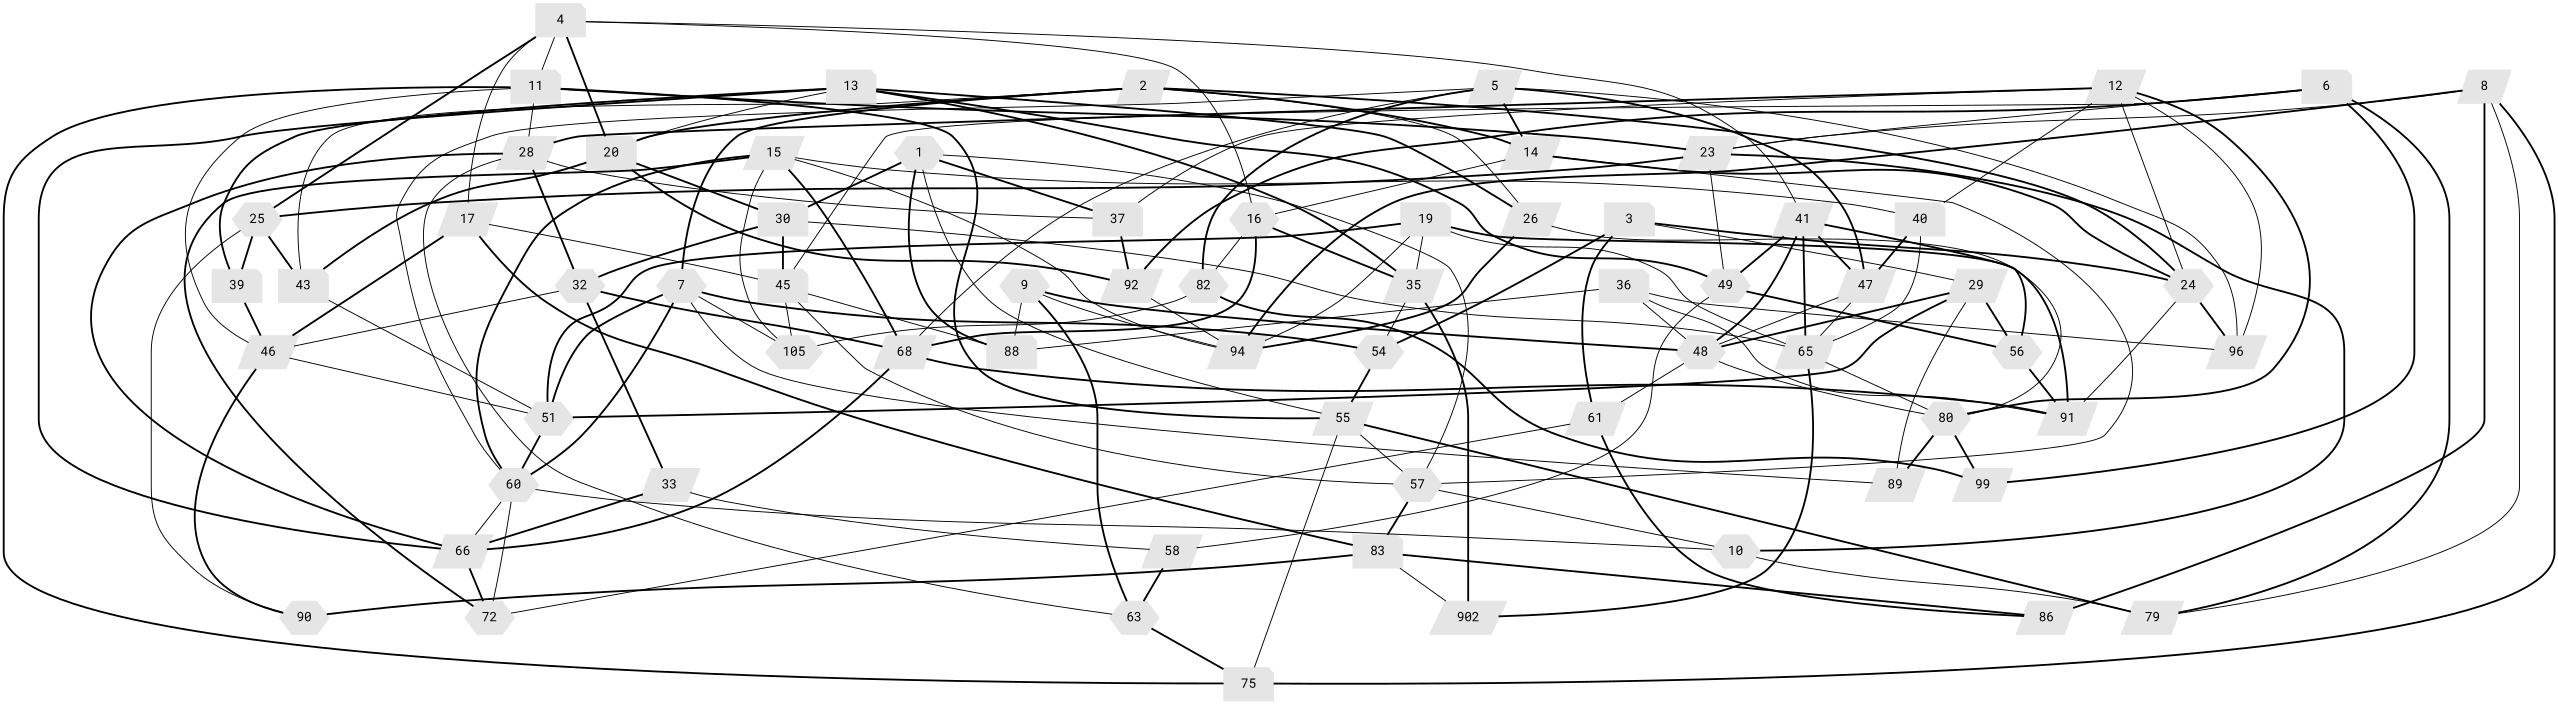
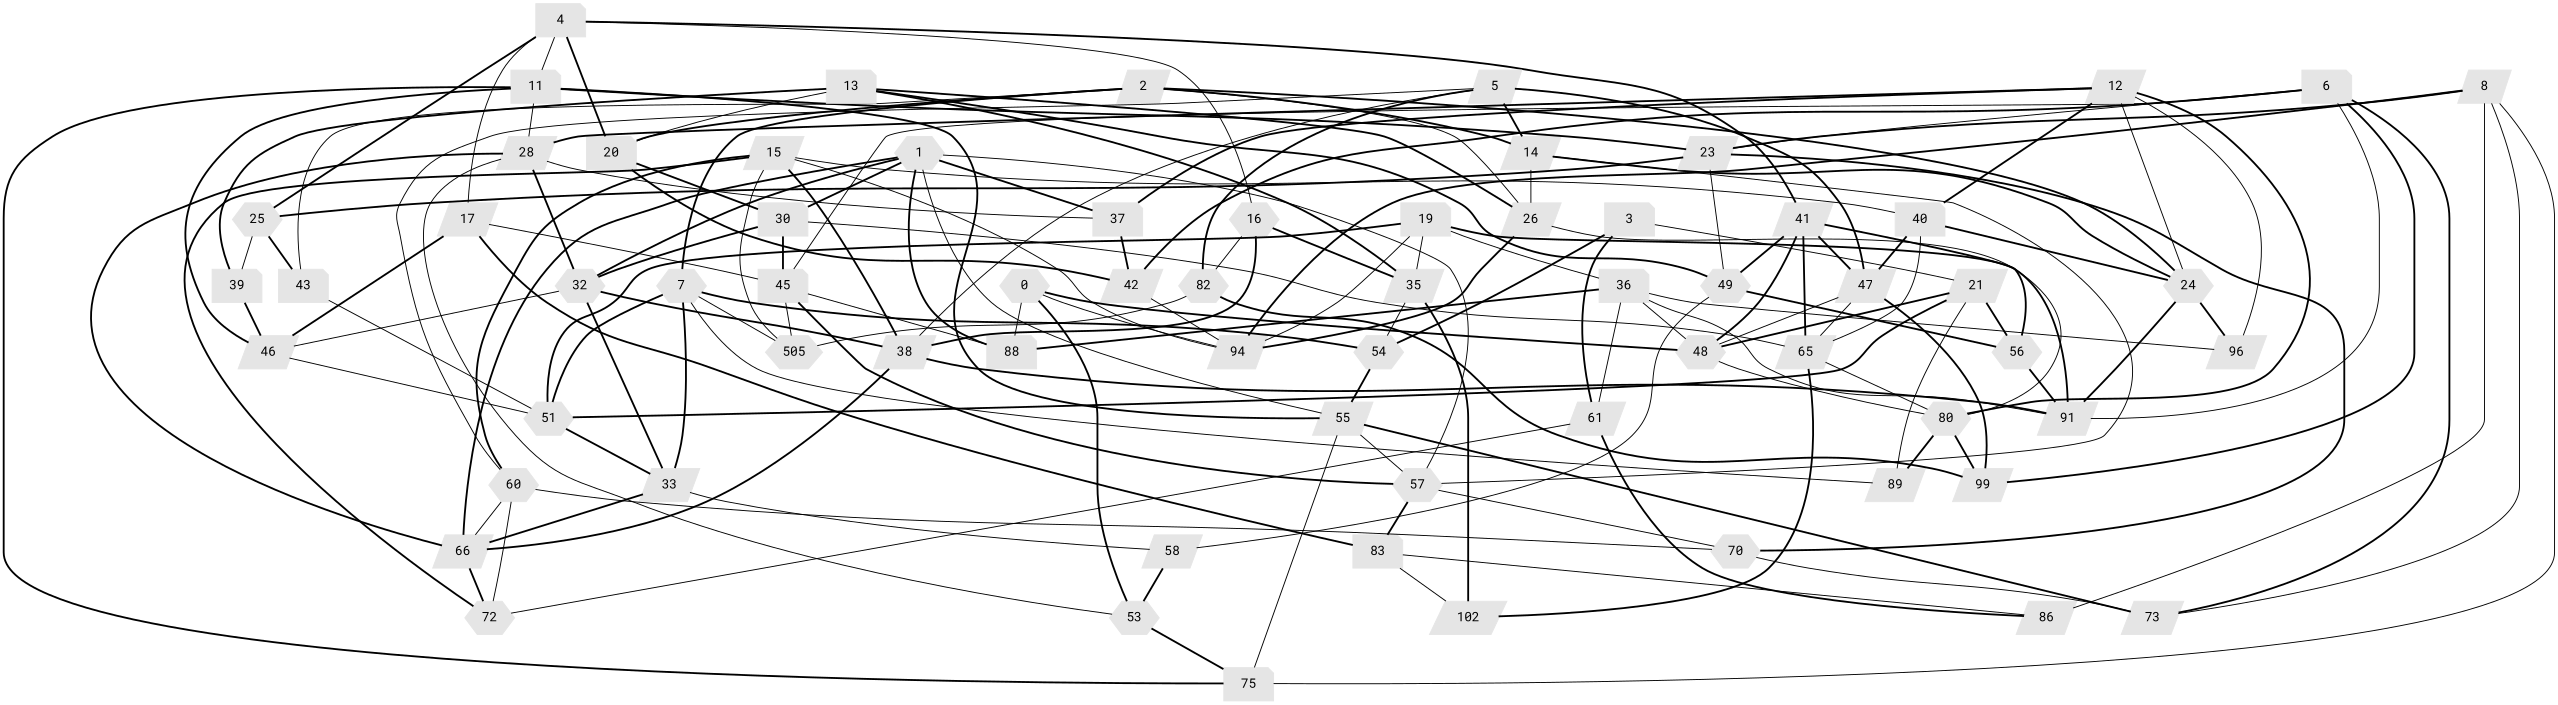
(1214, 43) -> (1214, 43)
(1460, 116) -> (1460, 116)
(2098, 119) -> (2098, 119)
(265, 124) -> (253, 129)
(1917, 141) -> none
(94, 152) -> (595, 230)
(2018, 153) -> (2018, 153)
(1384, 188) -> (1531, 188)
(447, 196) -> none
none -> (736, 208)
(247, 253) -> (247, 253)
(1612, 253) -> (1524, 256)
(2002, 255) -> (2062, 255)
(1025, 286) -> (1025, 286)
(1132, 286) -> (1132, 286)
(1976, 286) -> (1976, 286)
(1360, 315) -> (1360, 315)
none -> (2356, 345)
(794, 352) -> (794, 352)
(905, 352) -> (905, 352)
(2124, 360) -> (2124, 360)
none -> (1960, 370)
(1659, 379) -> (1610, 352)
(613, 398) -> (686, 386)
(1077, 444) -> (1077, 444)
(528, 457) -> (608, 451)
(2432, 465) -> (2432, 465)
(1736, 551) -> (1736, 551)
(1714, 585) -> (1714, 585)
(304, 618) -> none
(1134, 618) -> (1134, 618)
(1468, 618) -> (1468, 618)
(2152, 618) -> (2152, 618)
(2157, 656) -> (2157, 656)
